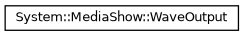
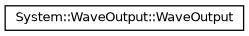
(122, 18) -> (124, 18)
